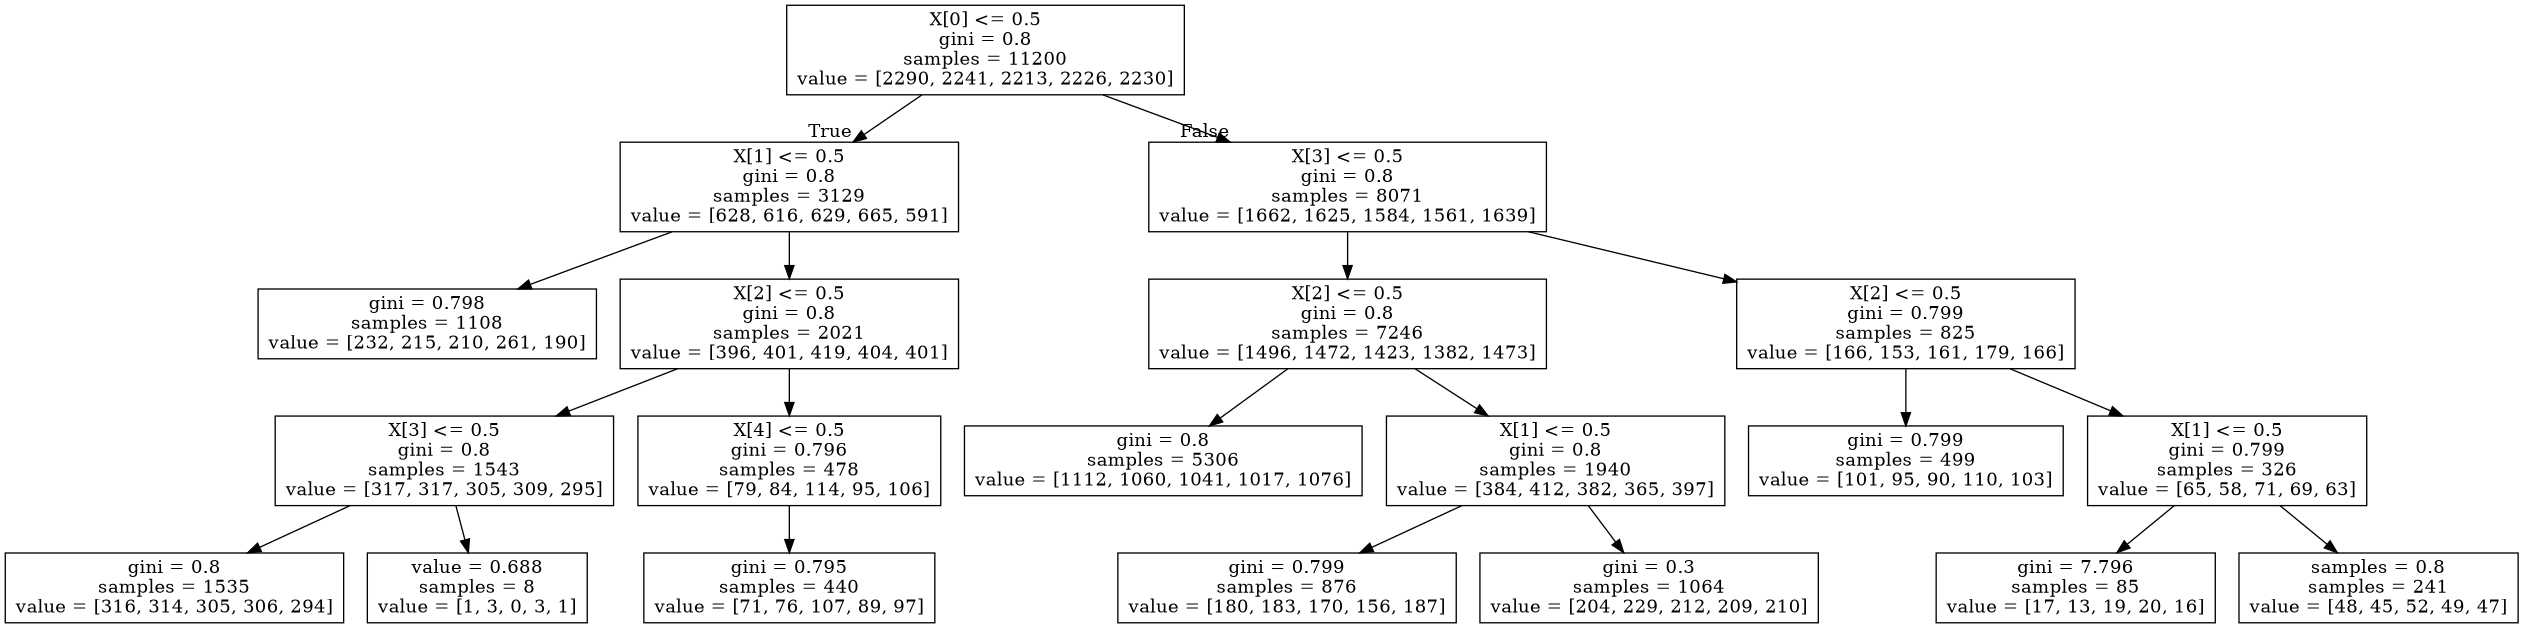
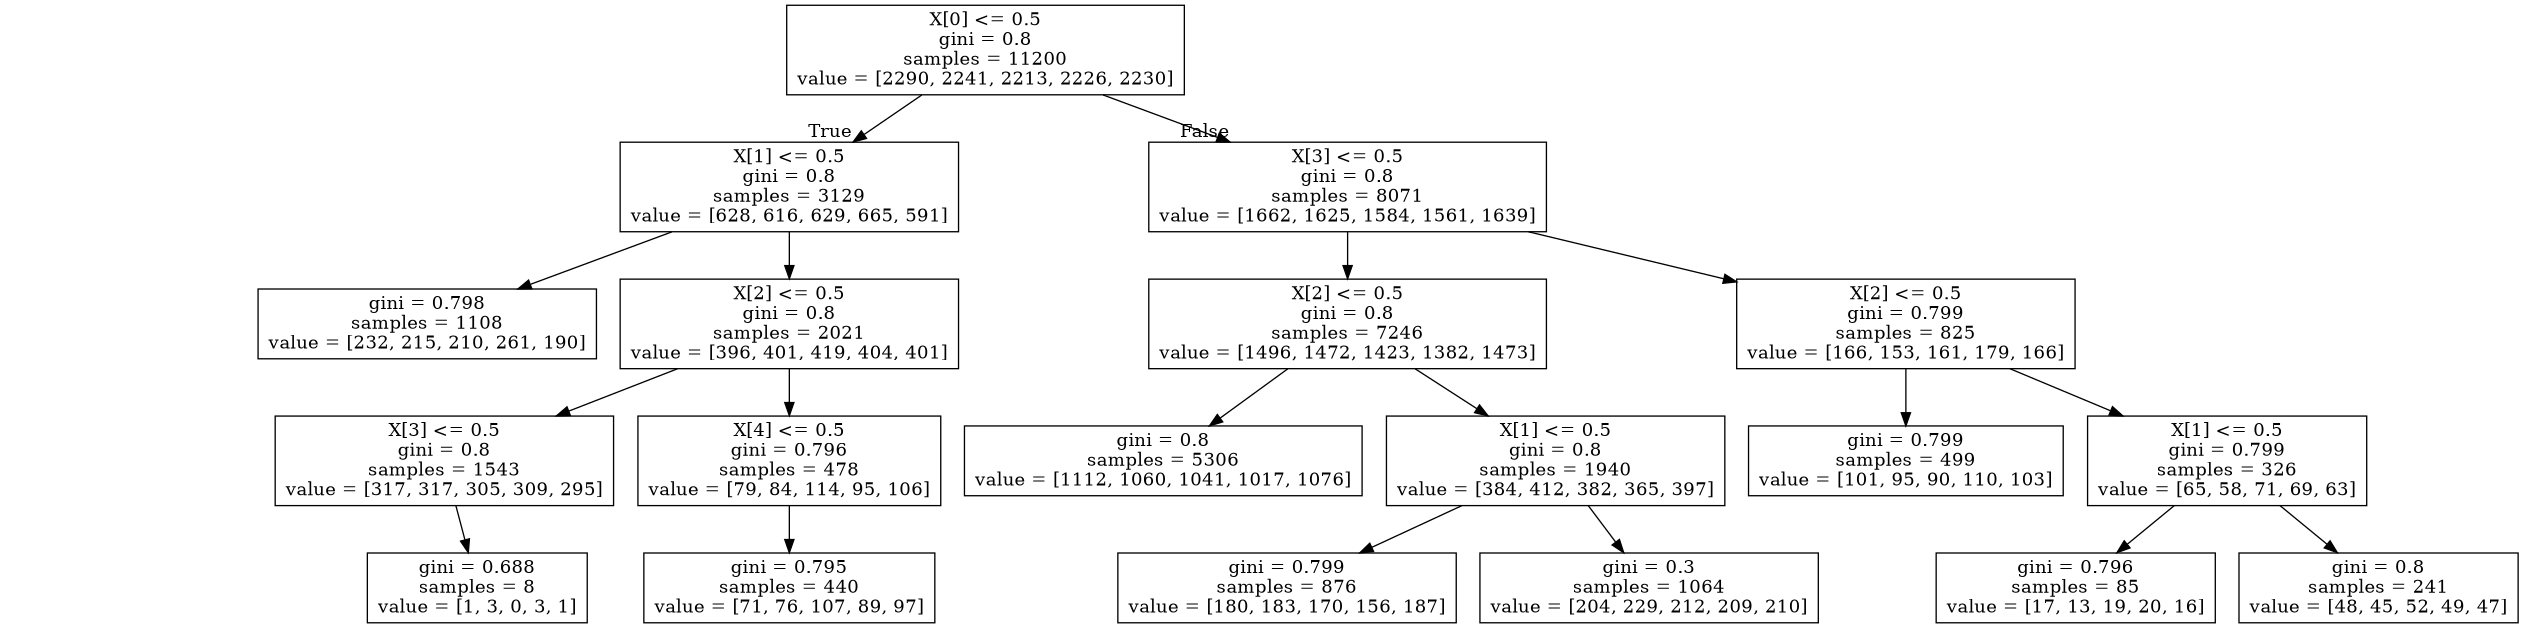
(174, 588) -> none
(477, 588) -> (477, 588)
(2076, 588) -> (2076, 588)
(2379, 588) -> (2379, 588)
